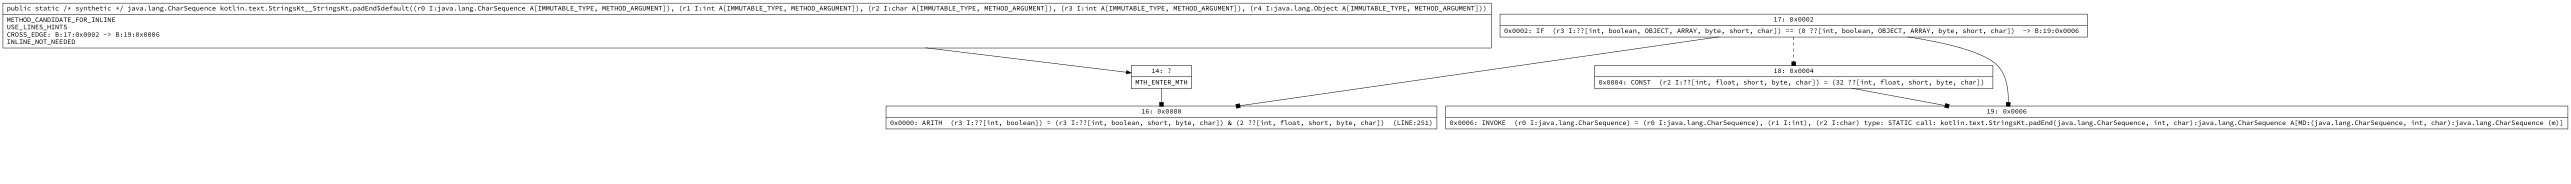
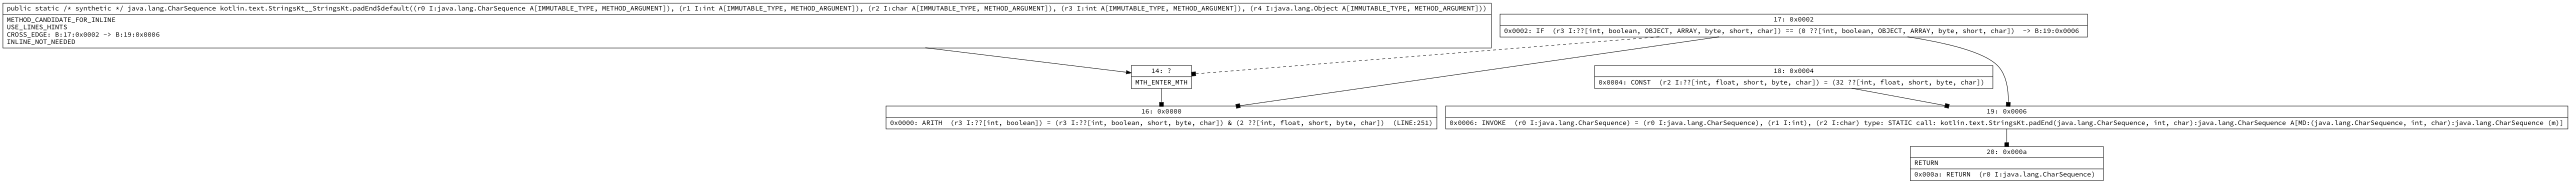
(1794, 49) -> (1428, 55)
none -> (2007, 164)
